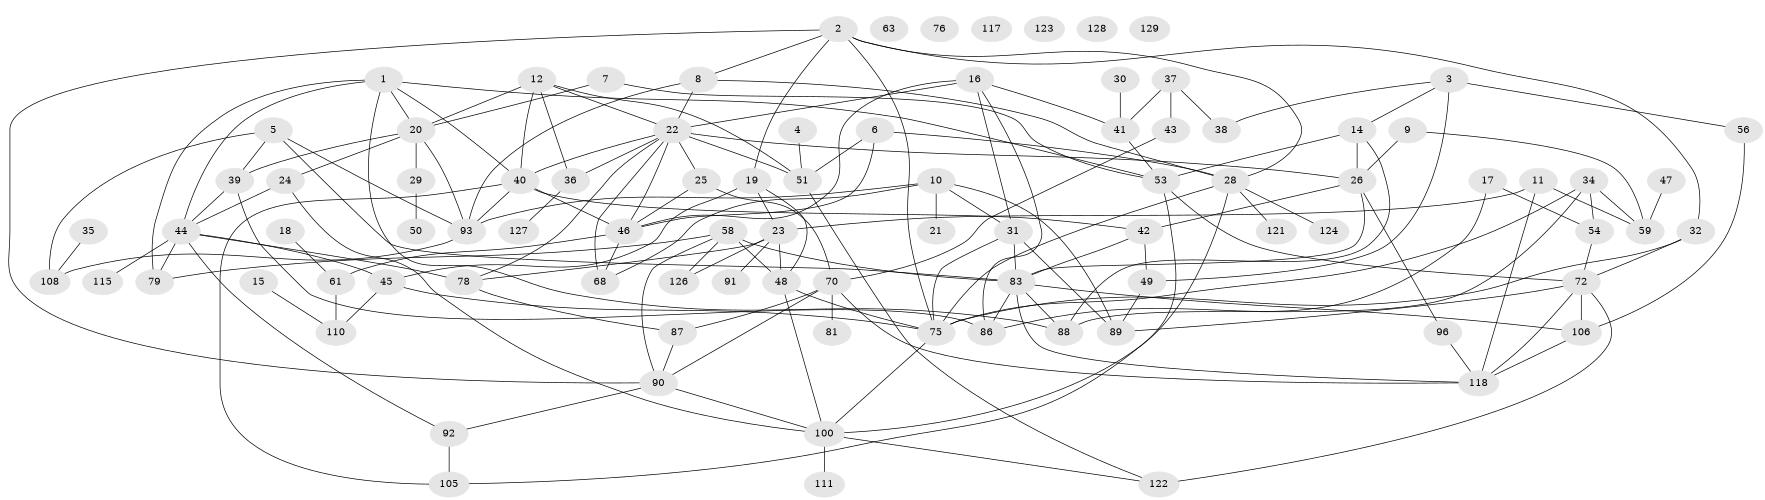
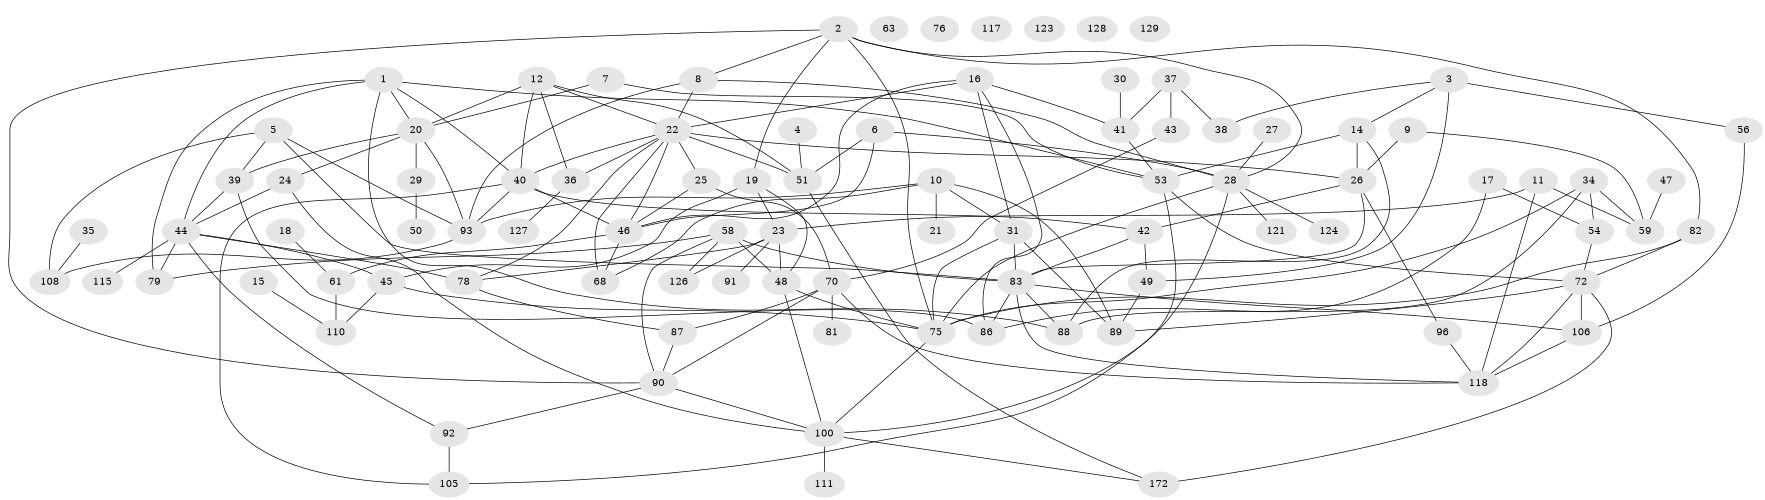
none -> (1272, 130)
(1696, 232) -> (1696, 232)
(1159, 485) -> (1159, 485)
